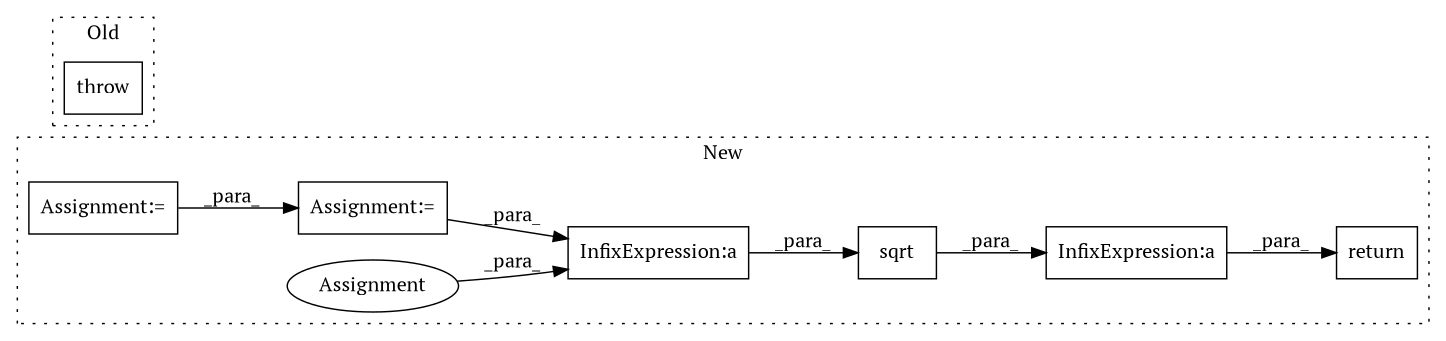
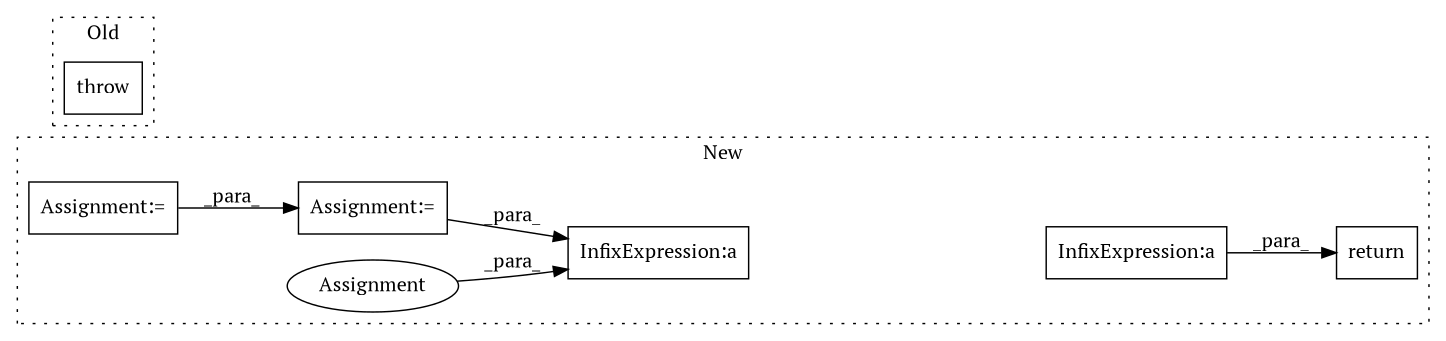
(897, 253) -> none
